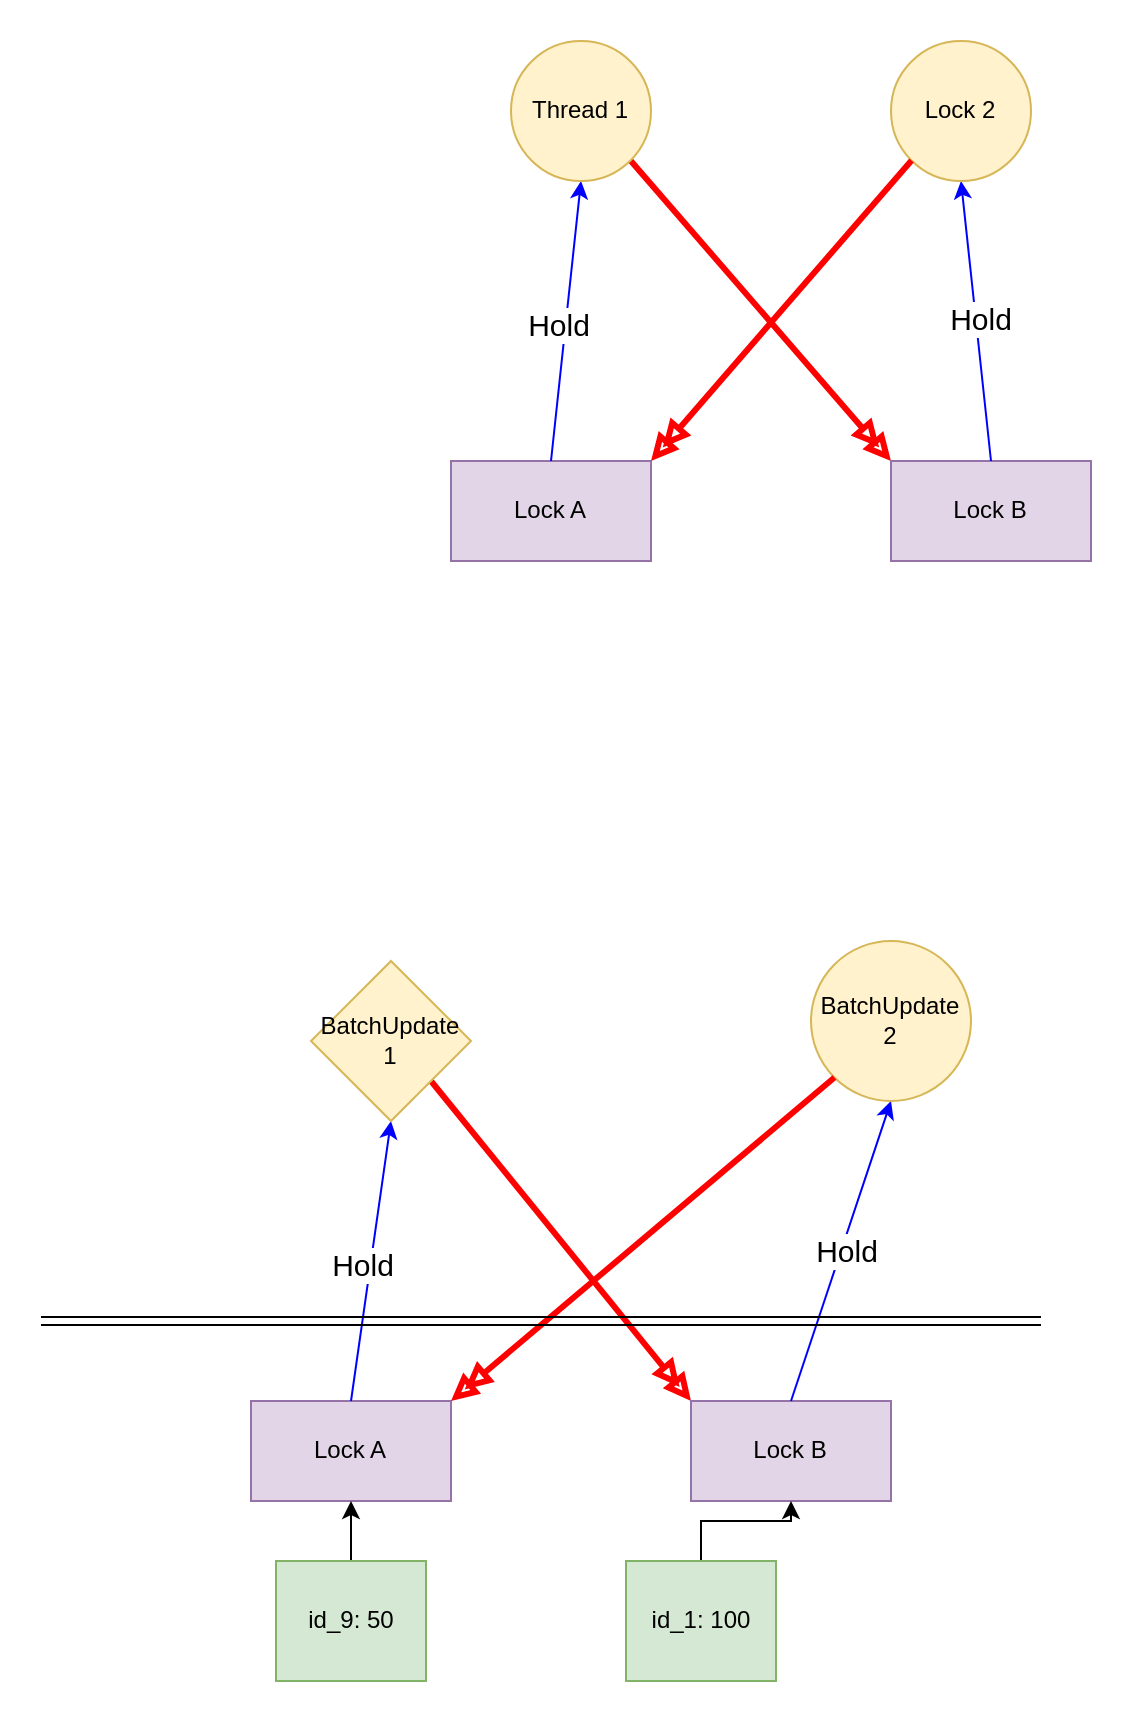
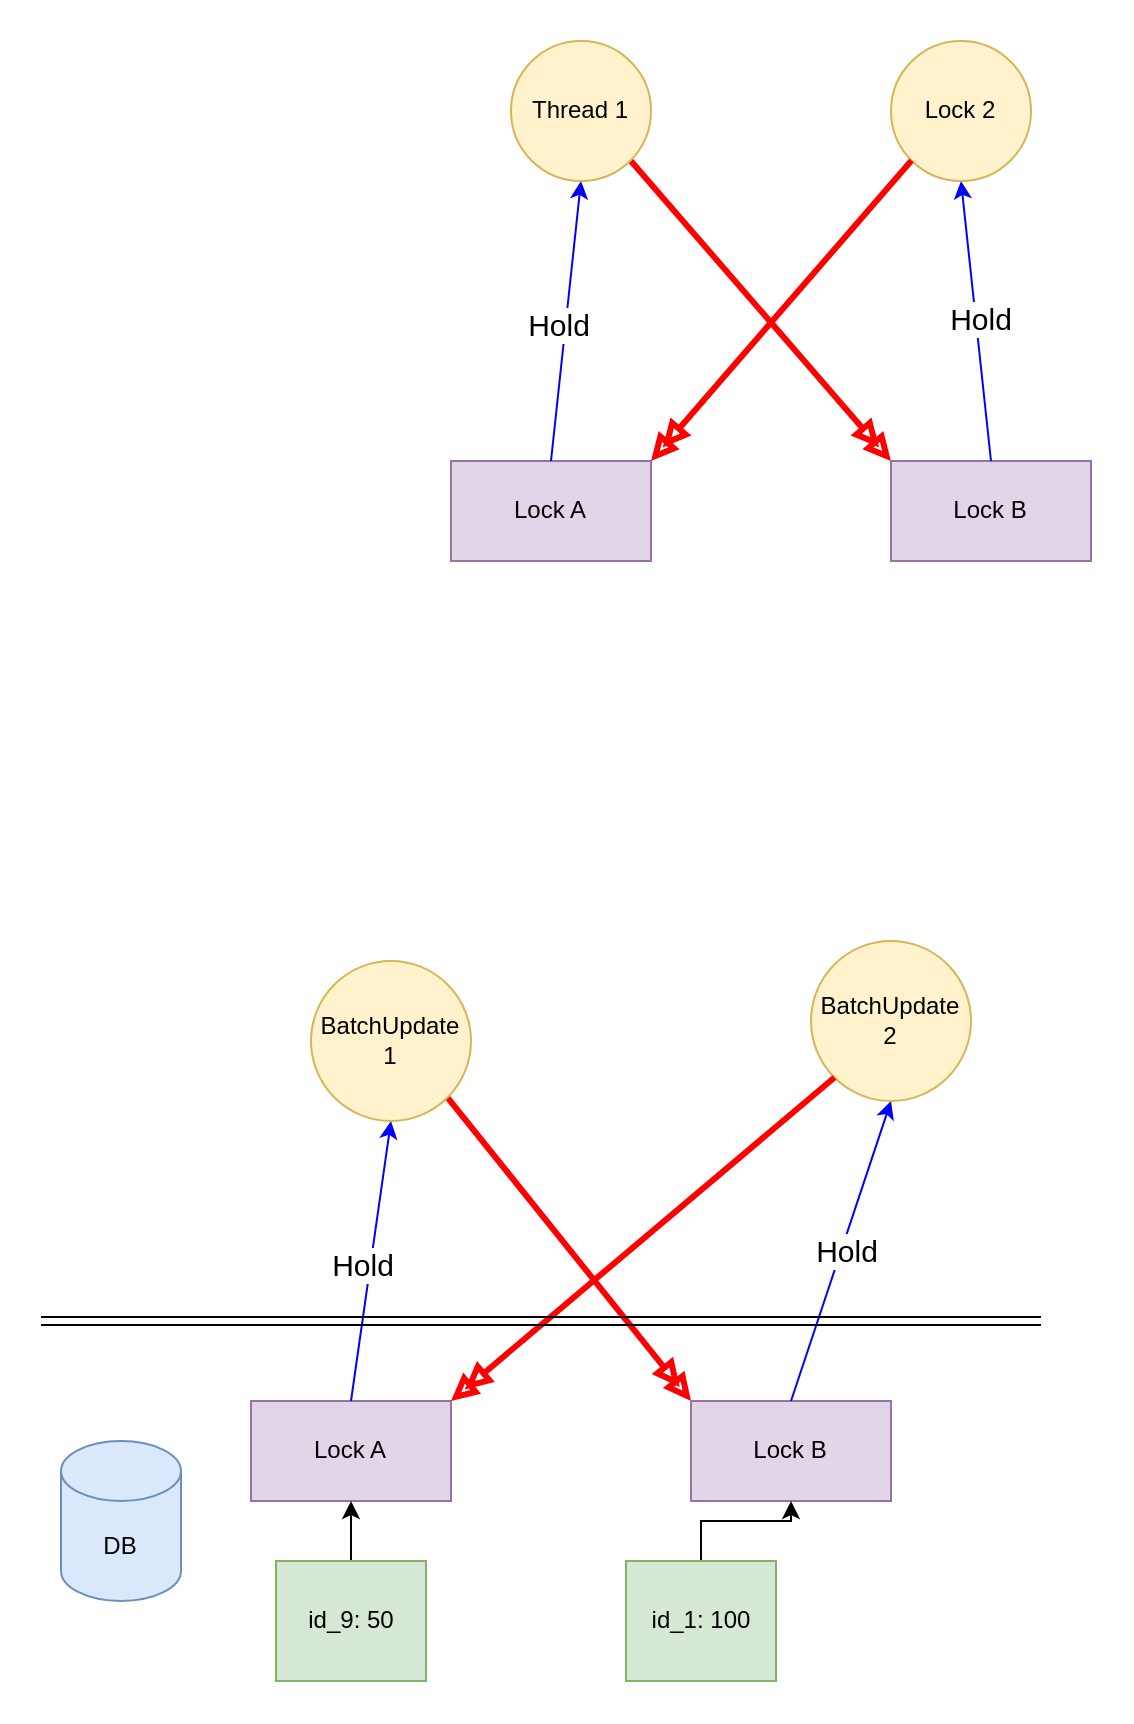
(391, 1041) -> (391, 1041)
none -> (121, 1521)
